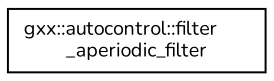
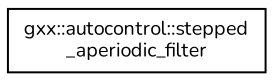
(137, 41) -> (137, 41)
